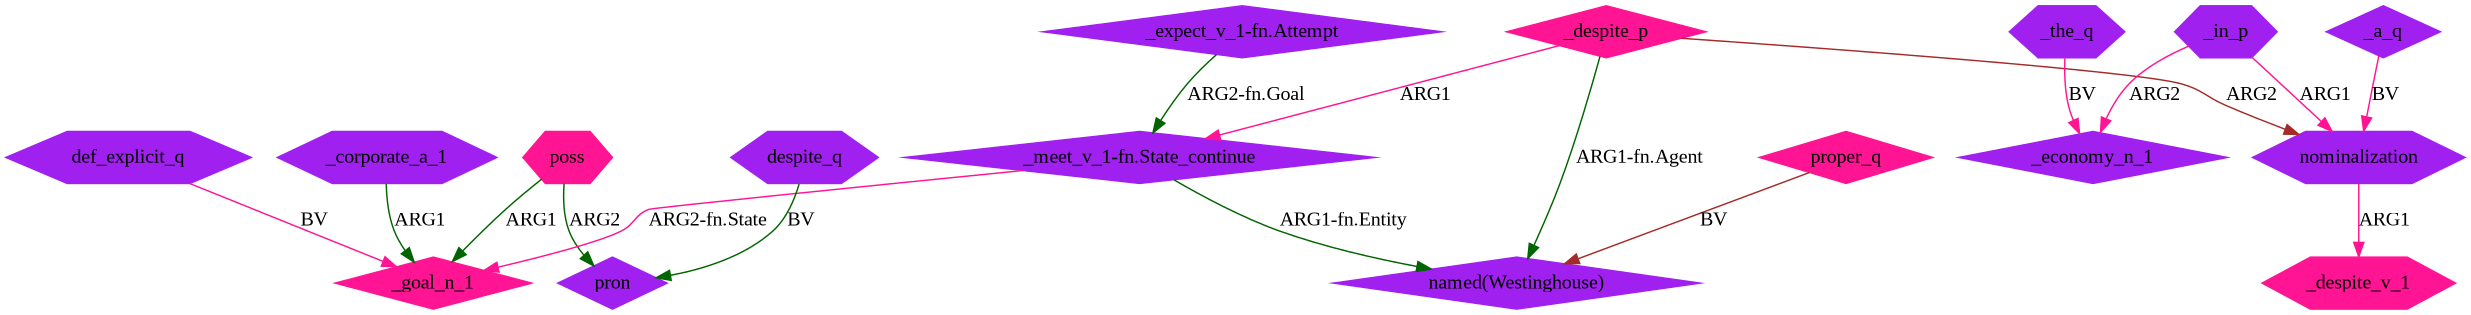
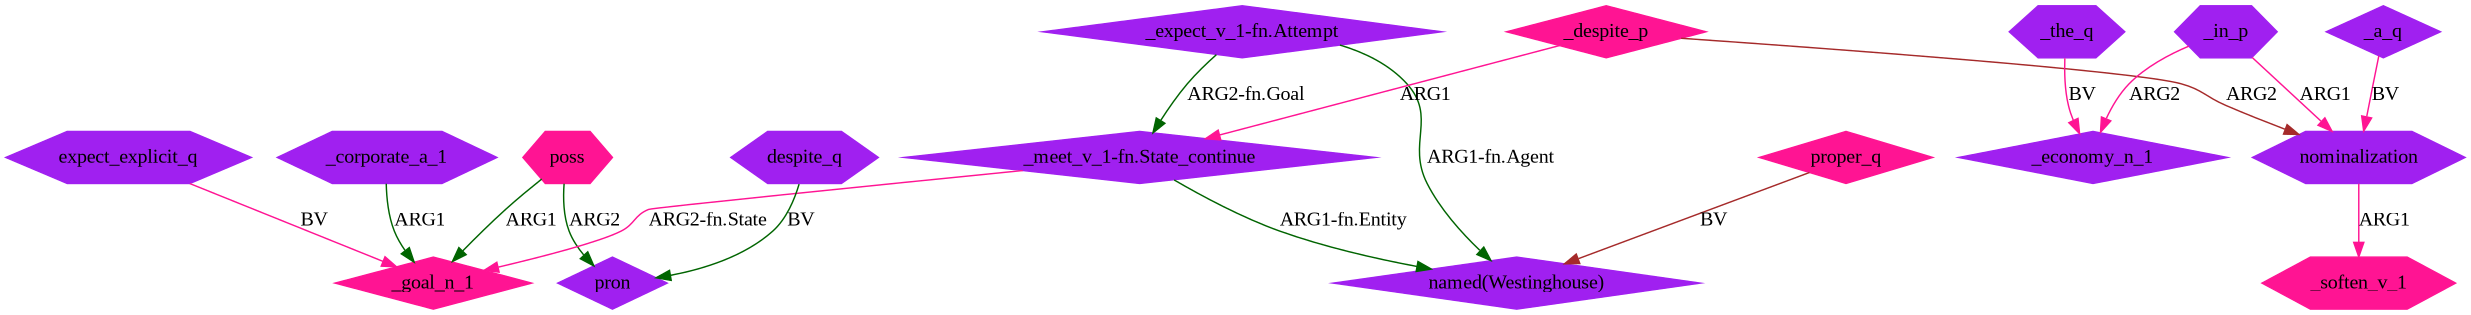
(1571, 152) -> (1420, 136)
(129, 157) -> (129, 157)
(2359, 283) -> (2359, 283)
